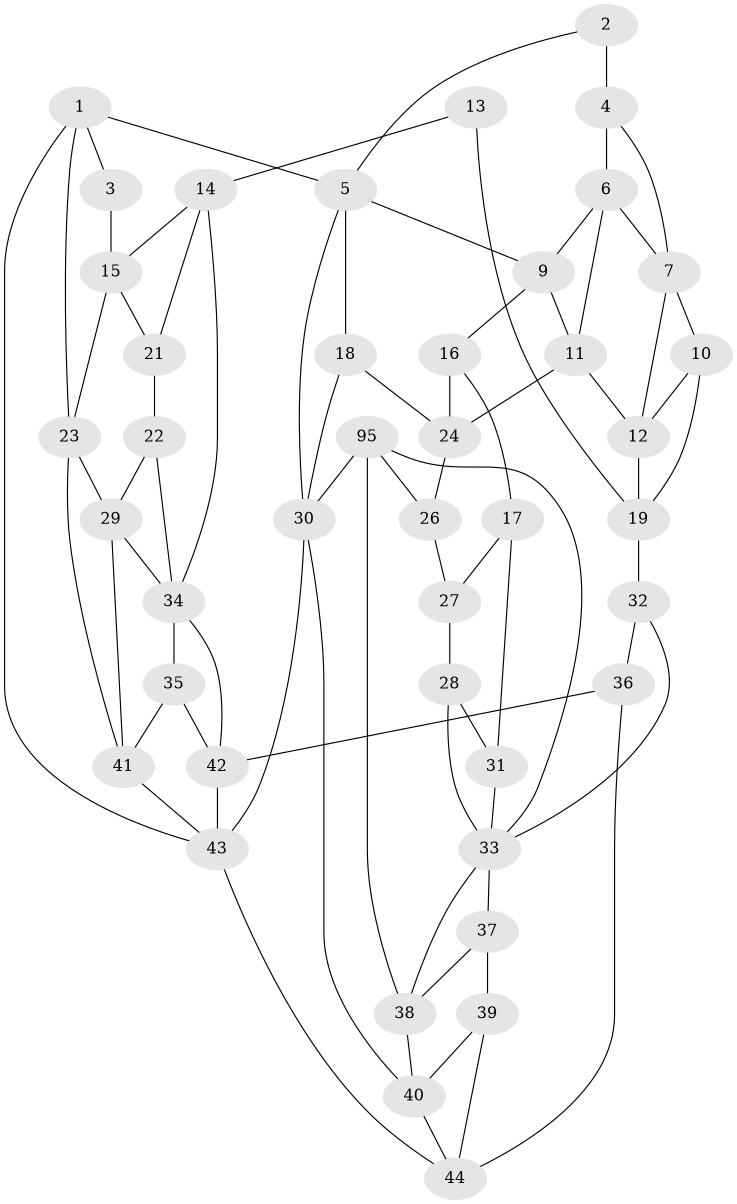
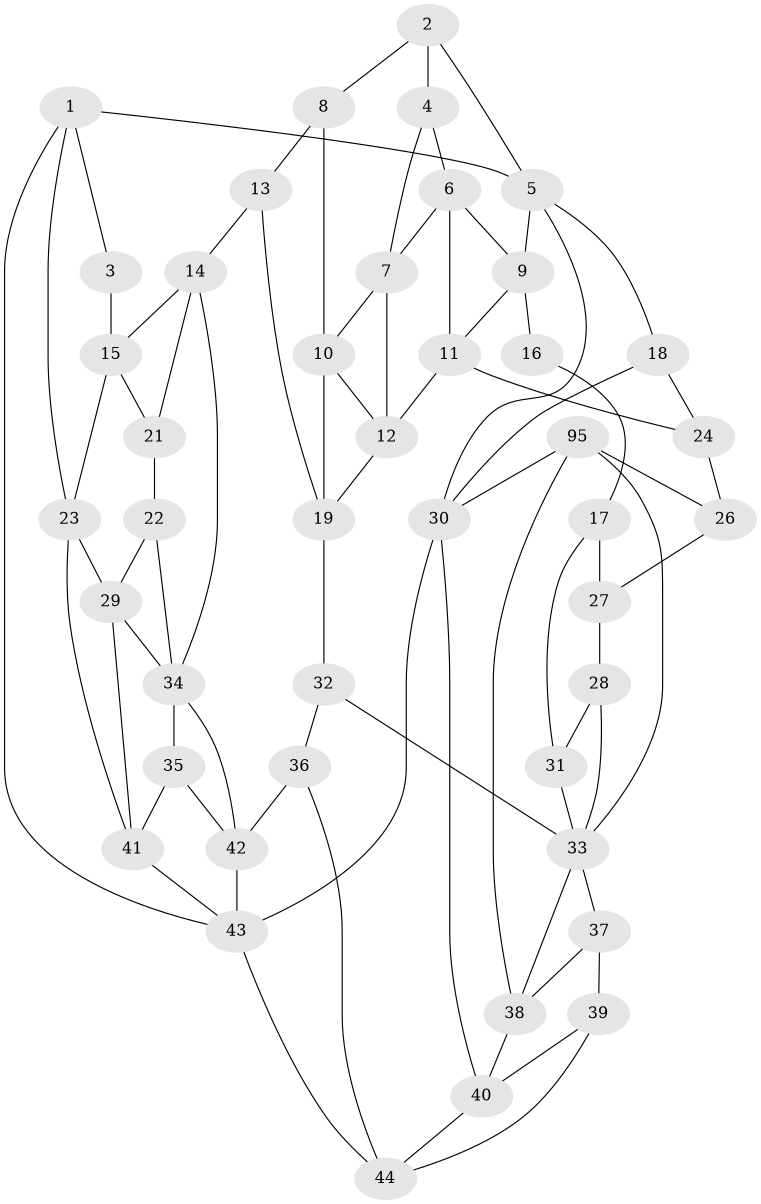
none -> (324, 108)
(450, 396) -> none
